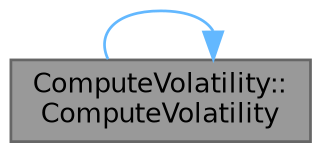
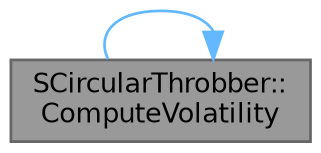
(161, 101) -> (161, 101)
